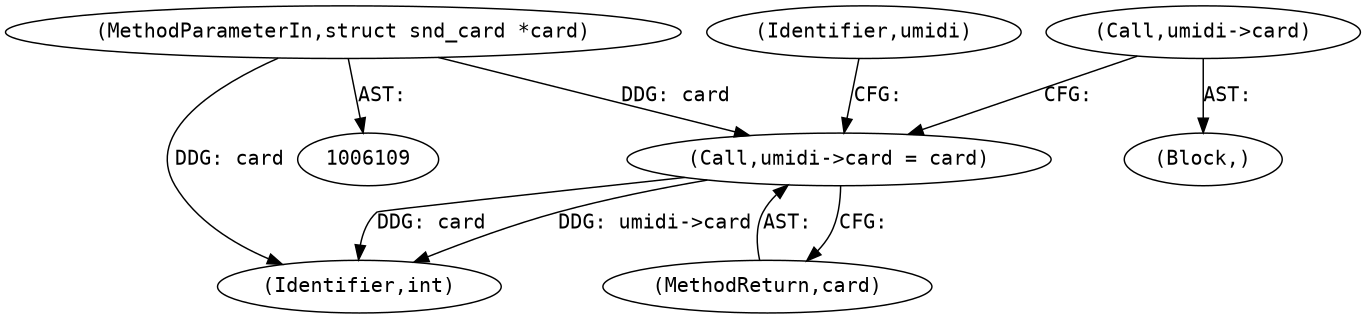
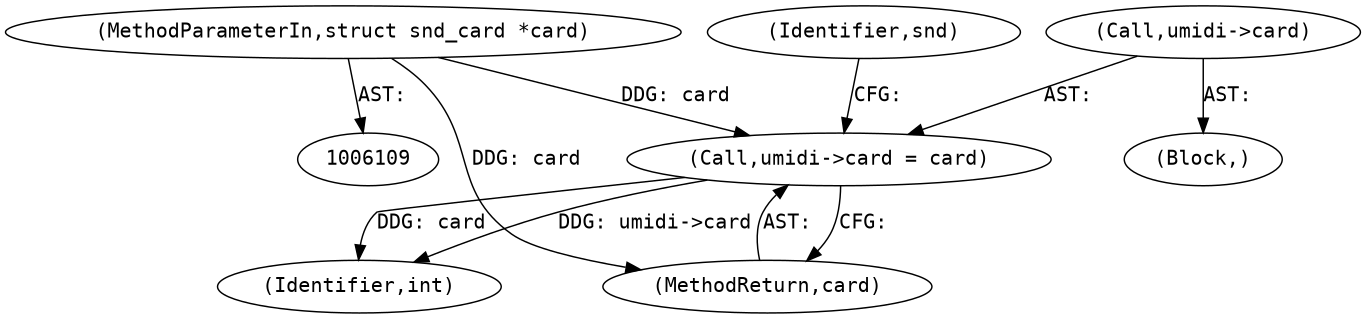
(864, 32) -> (864, 32)
(1075, 96) -> (1075, 96)
(168, 155) -> (475, 190)
